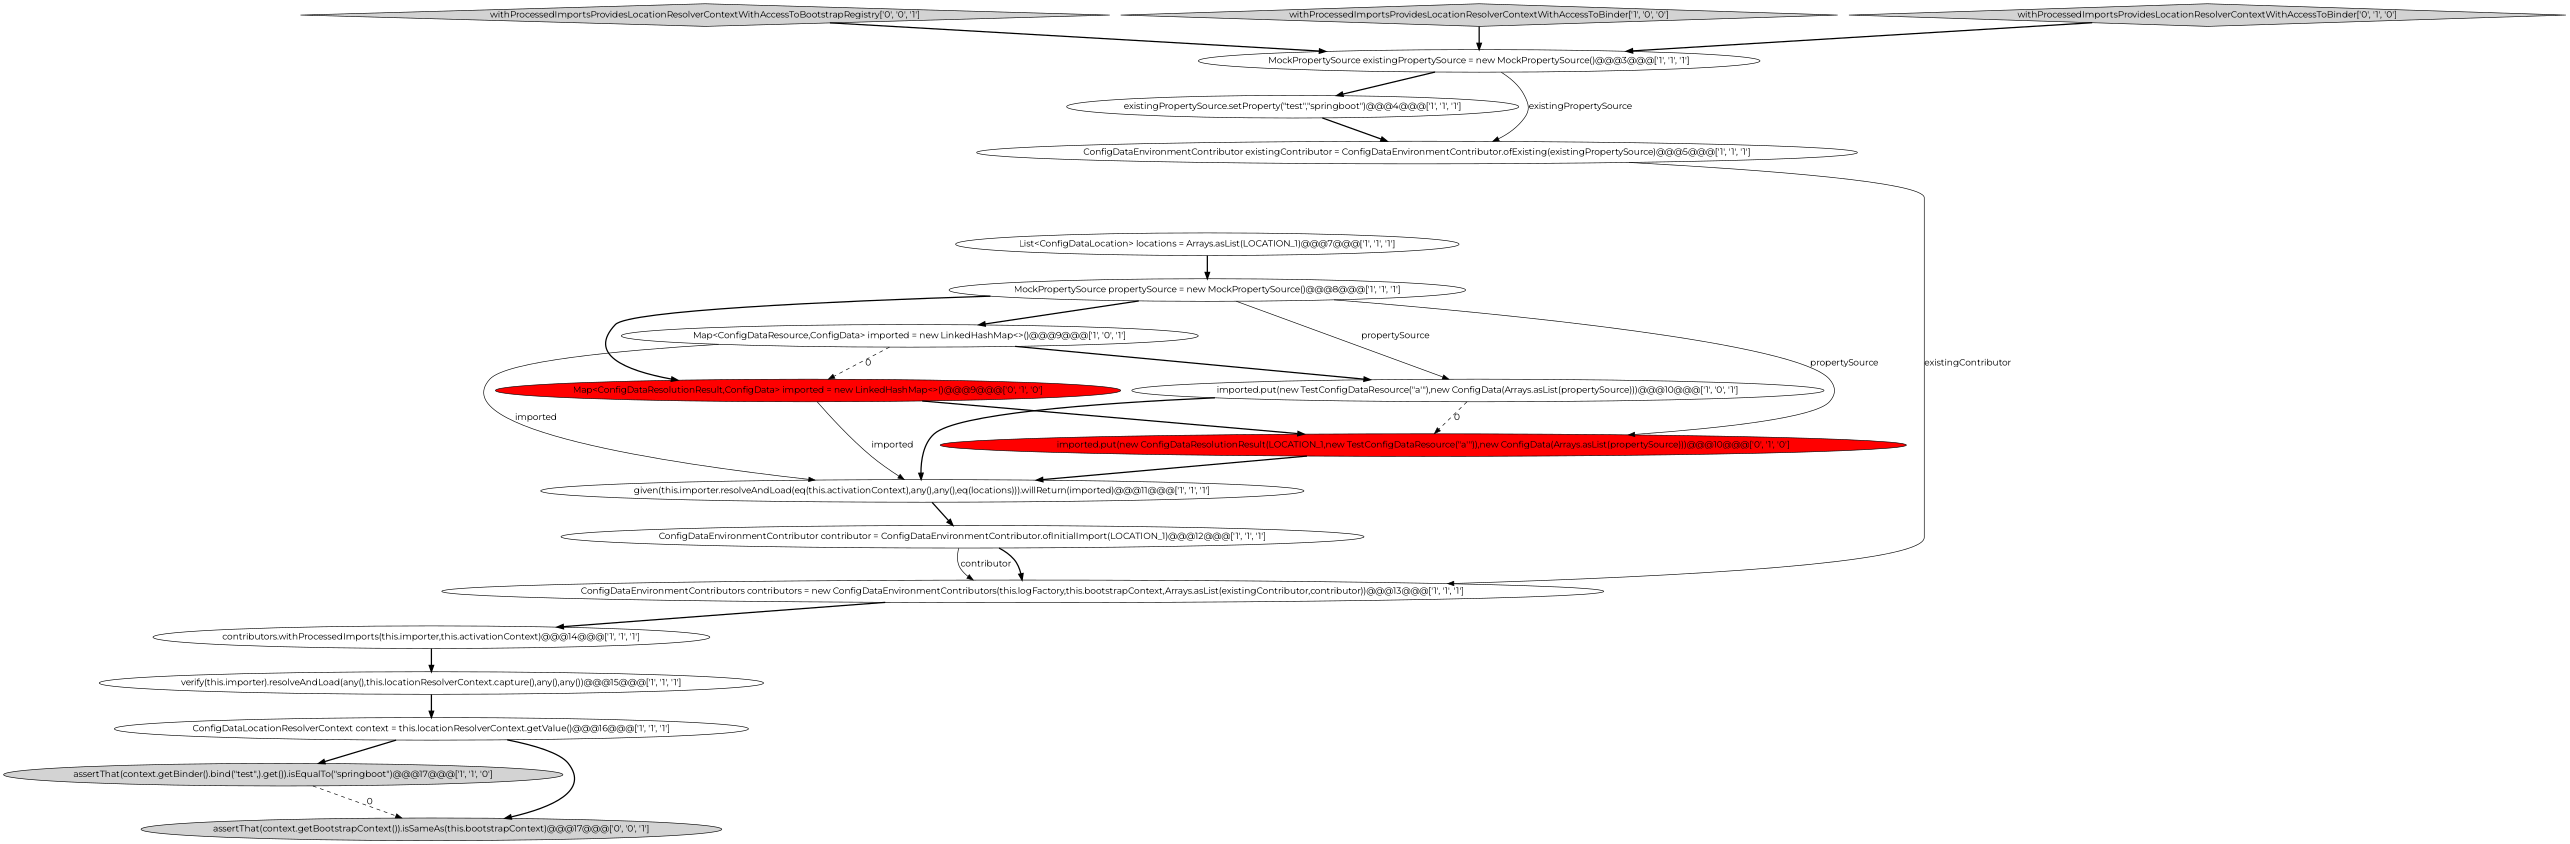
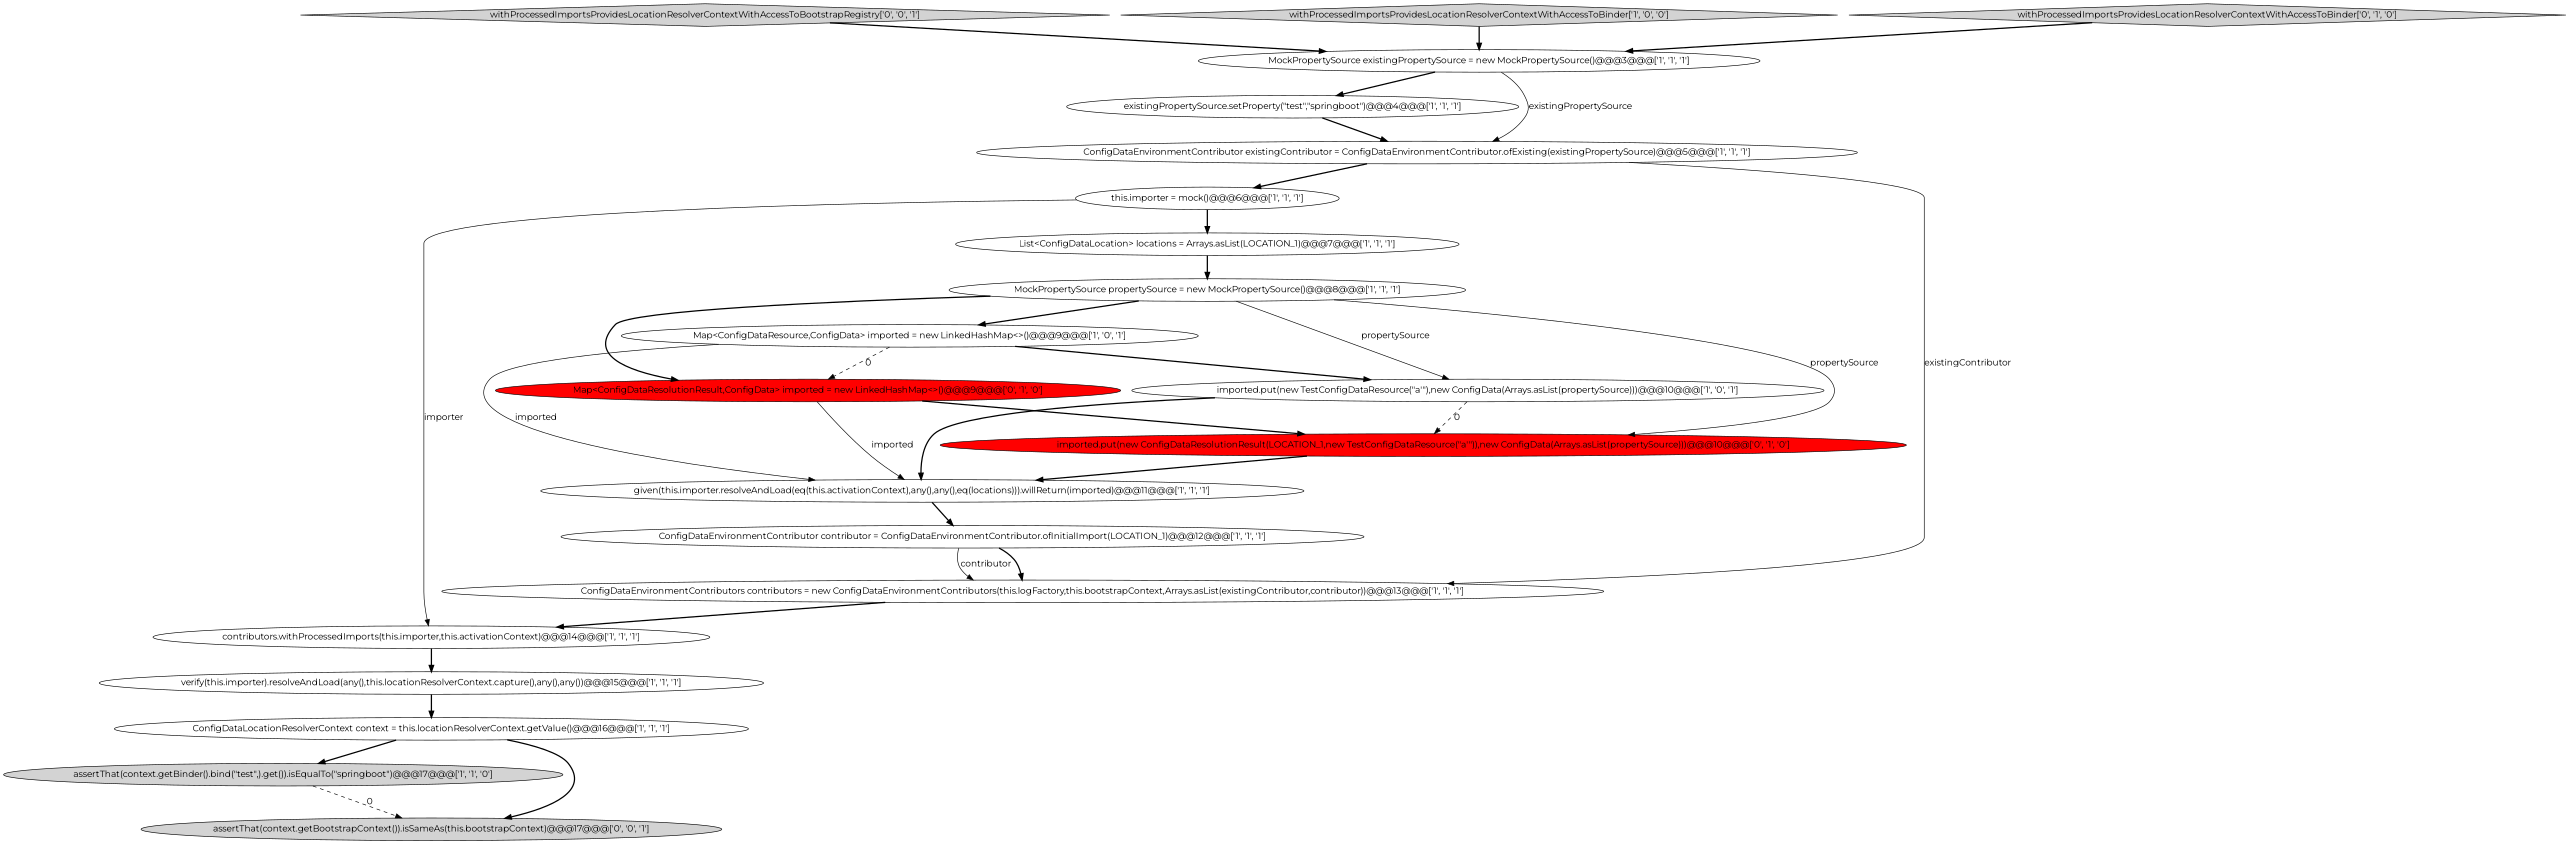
none -> (1207, 198)
